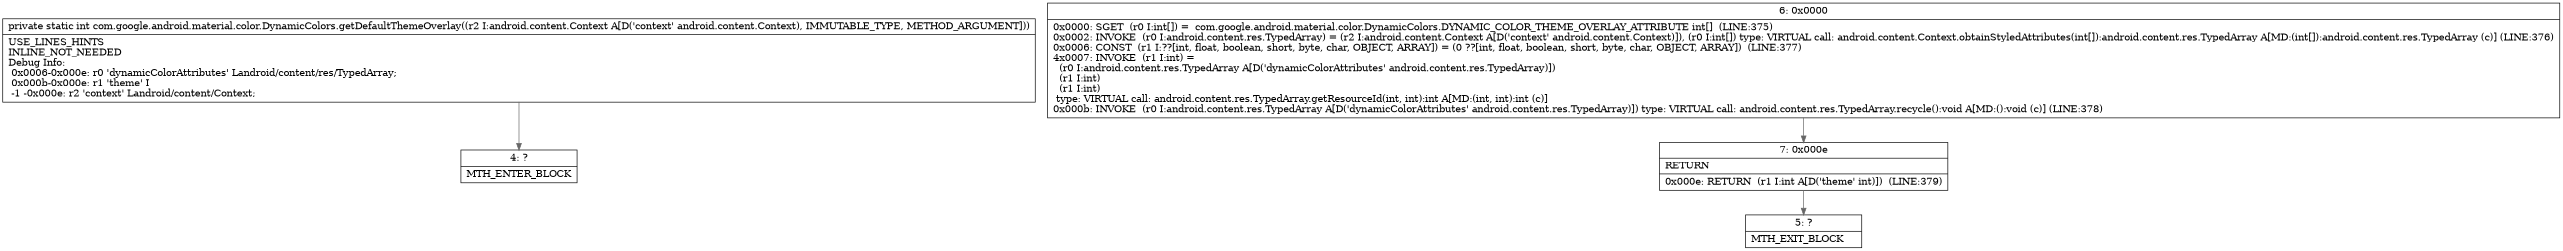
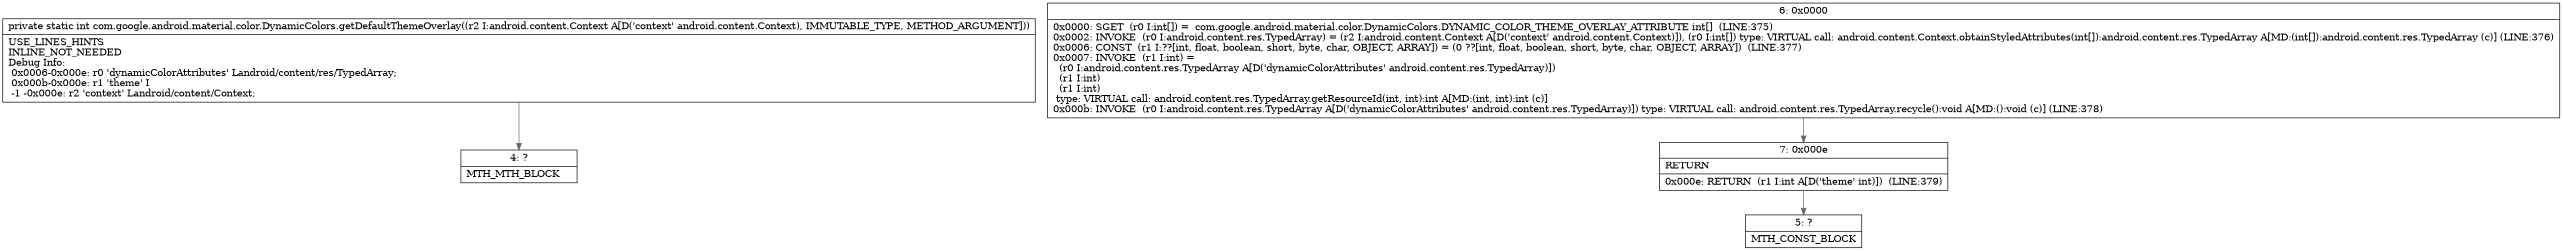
(1125, 58) -> (1125, 58)
(519, 174) -> (513, 174)
(1798, 239) -> (1804, 239)
